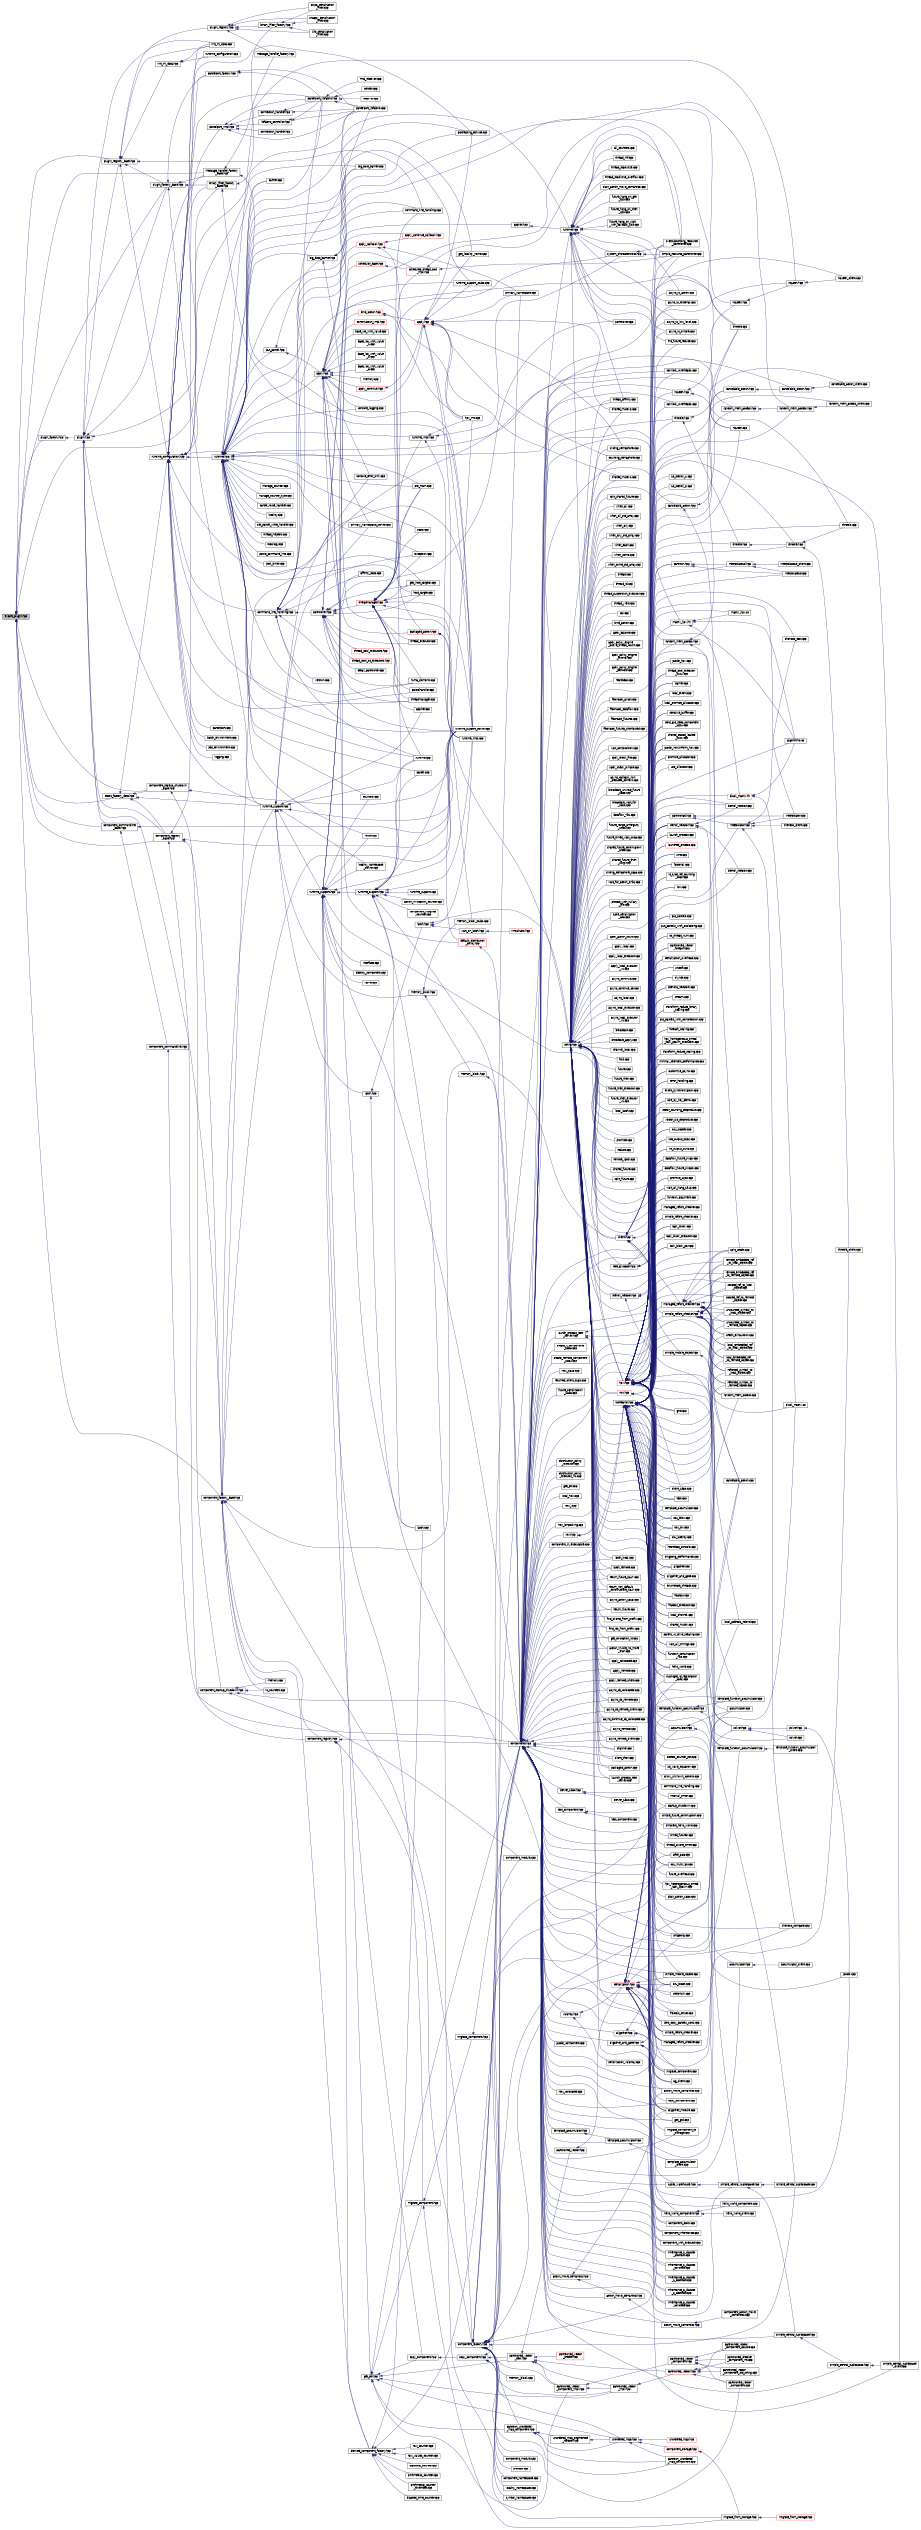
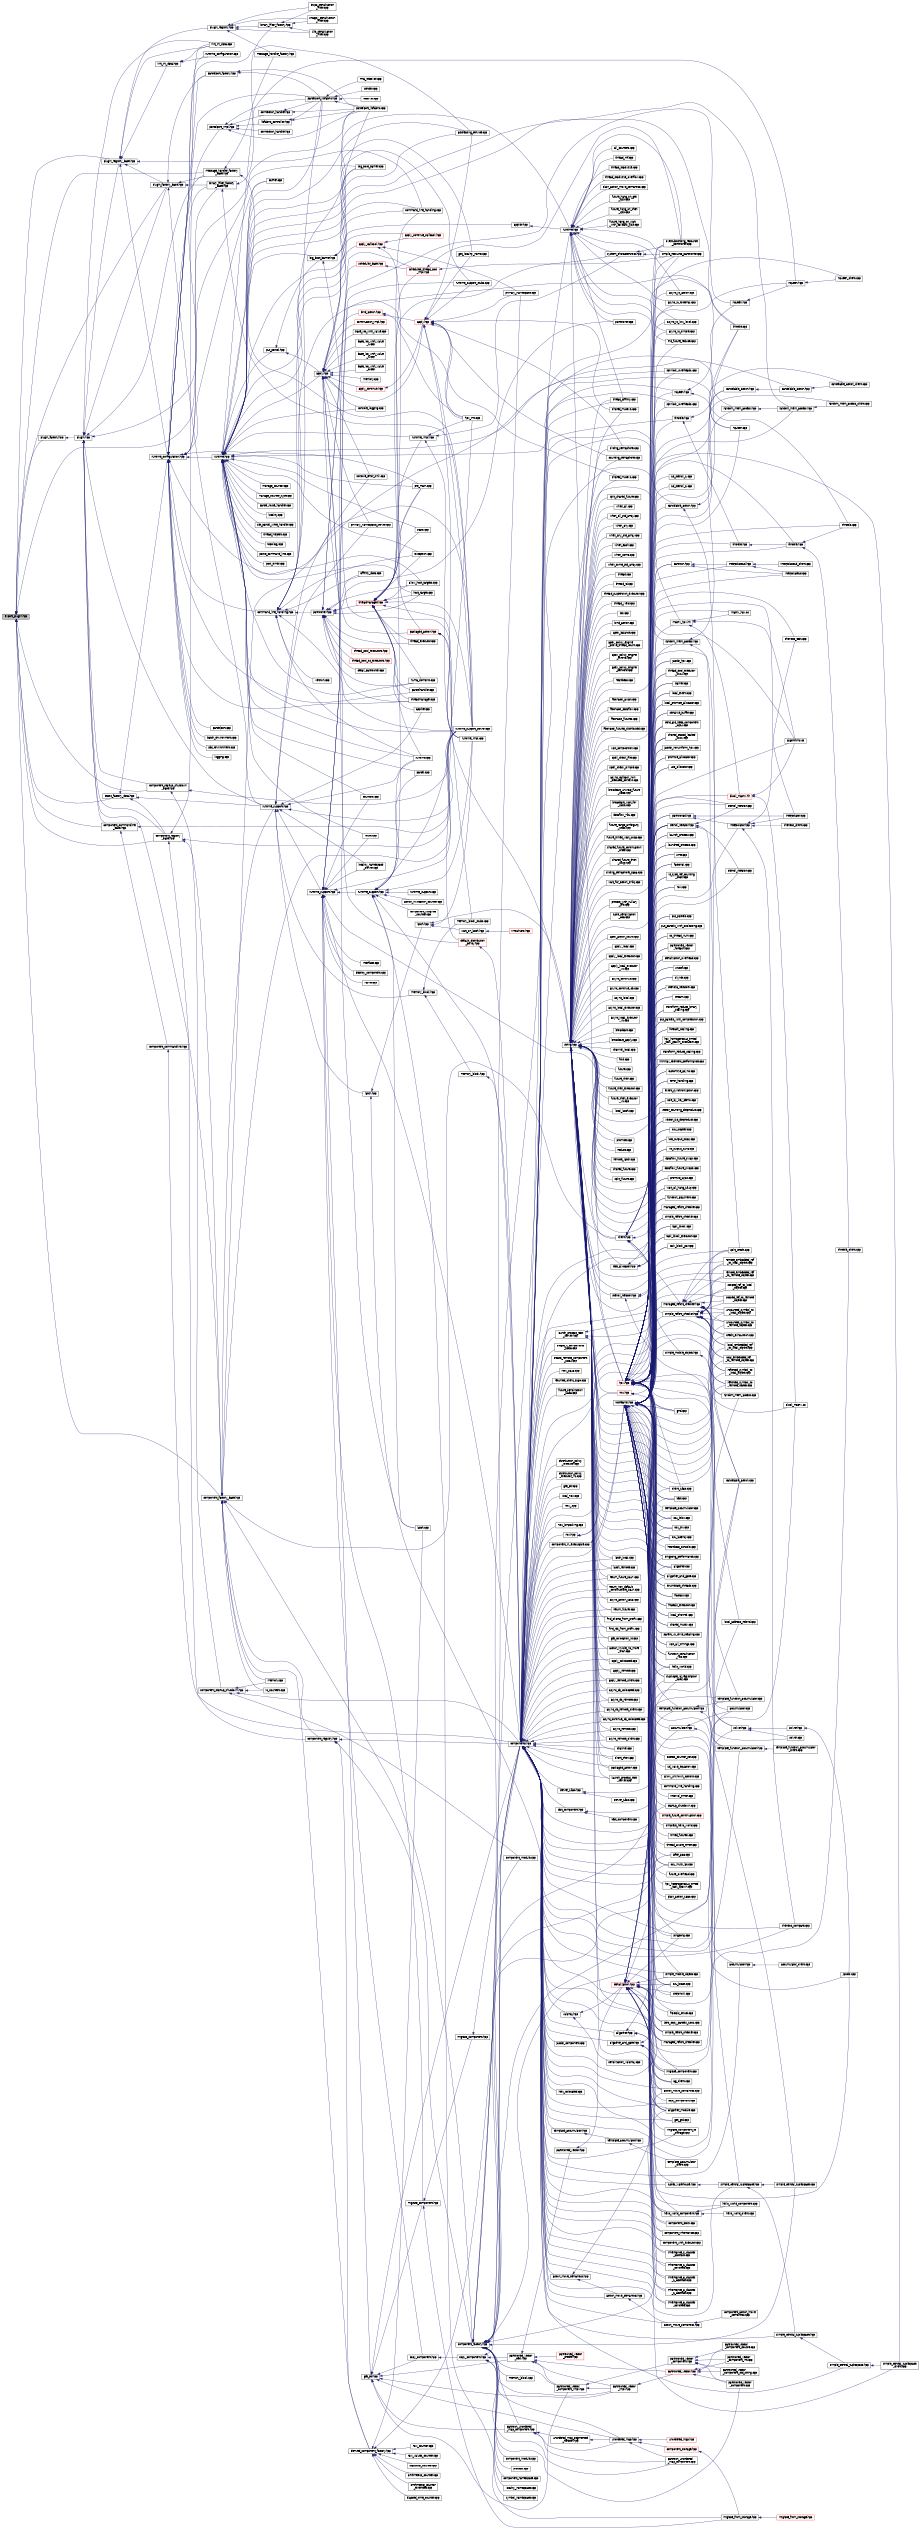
(423, 583) -> (423, 583)
(139, 793) -> (93, 697)
(682, 845) -> (682, 845)
(652, 1008) -> (652, 1015)
(611, 1487) -> (614, 1474)
none -> (652, 1733)
(682, 1816) -> (682, 1816)
(740, 2359) -> (740, 2359)
